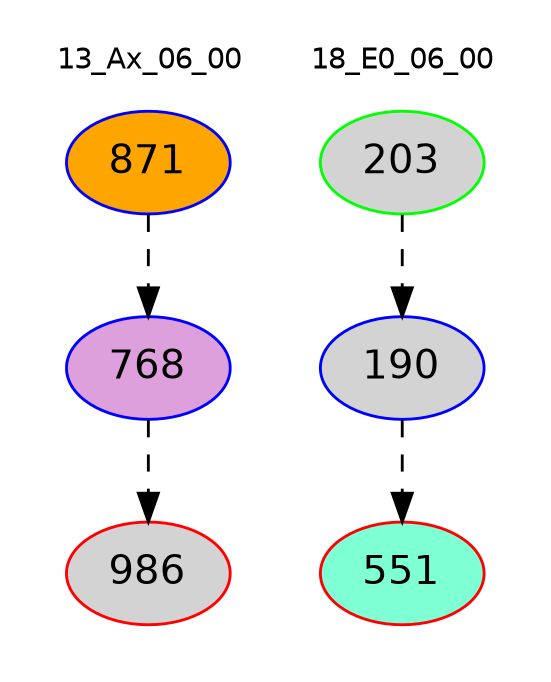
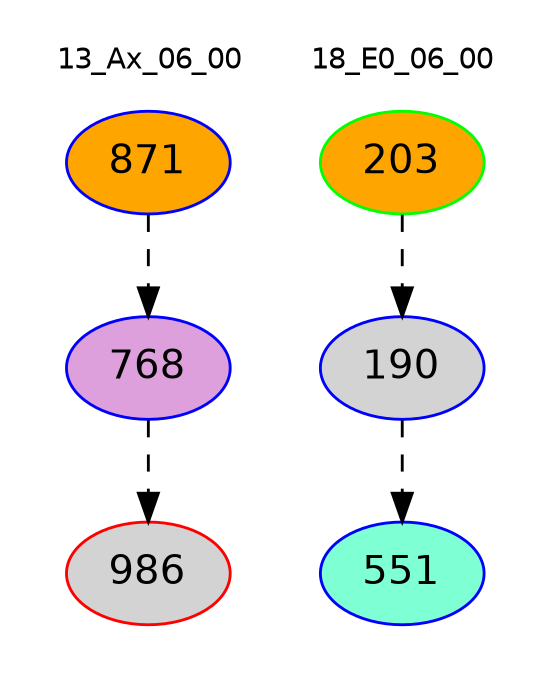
(402, 163) -> (402, 163)
(402, 573) -> (402, 573)
